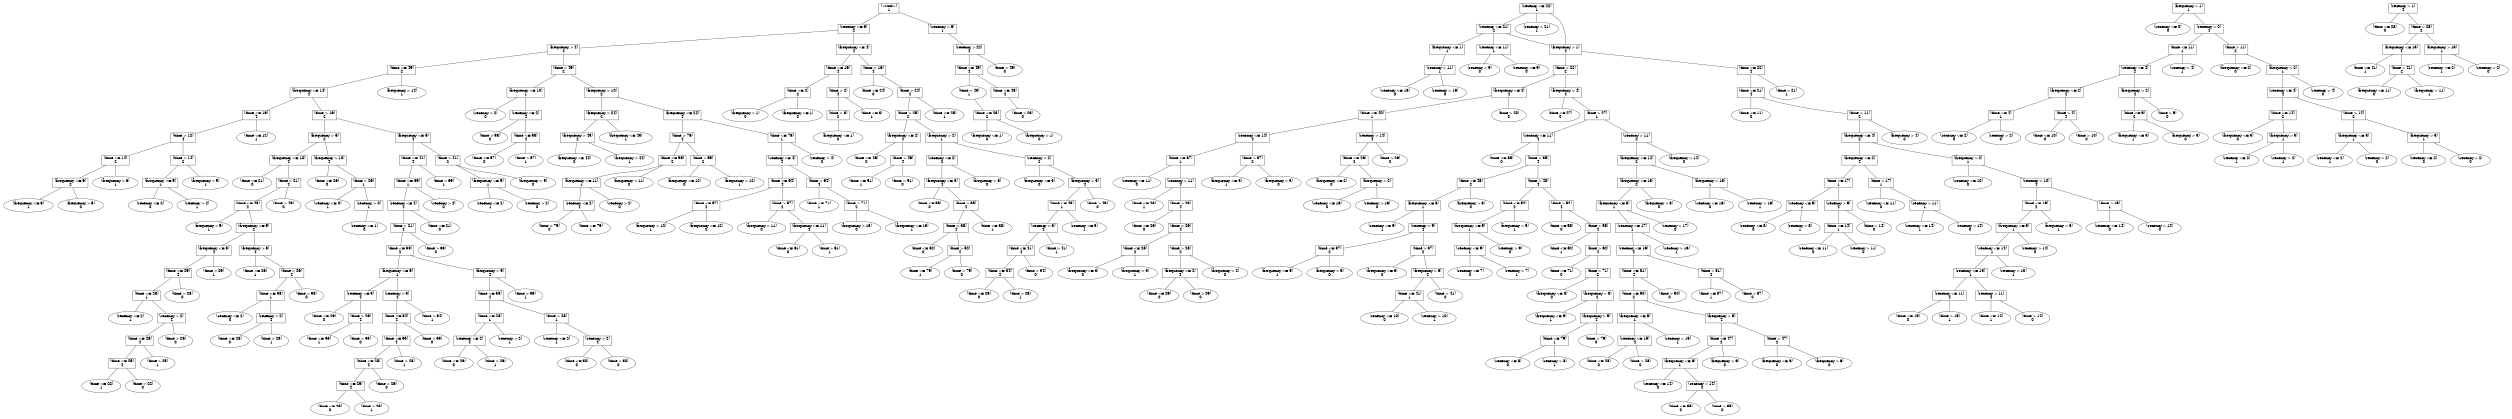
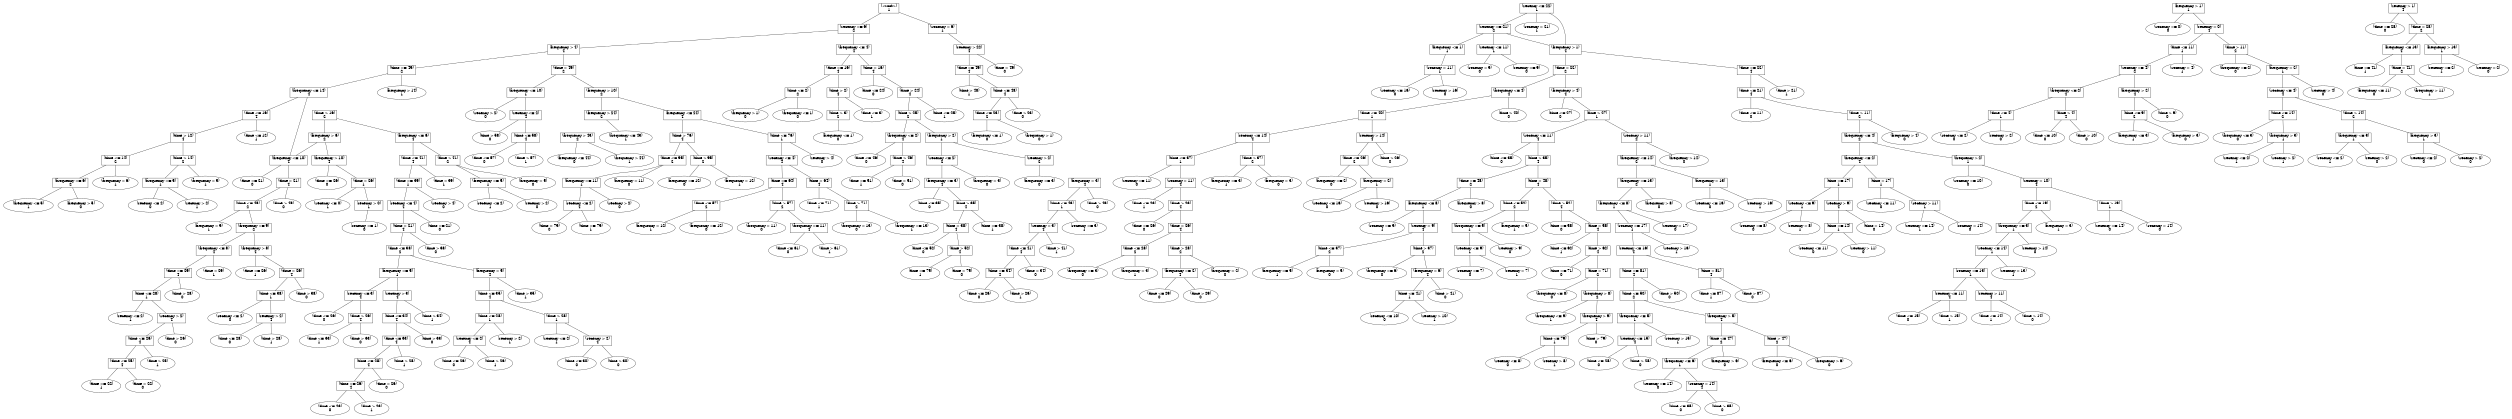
(317, 104) -> (299, 126)
(979, 105) -> (996, 104)
(589, 126) -> none
(1062, 172) -> none
